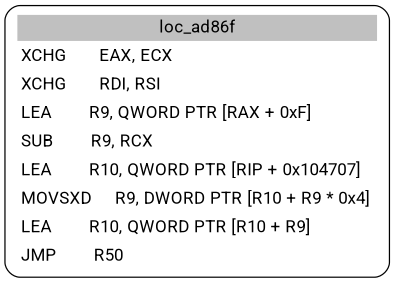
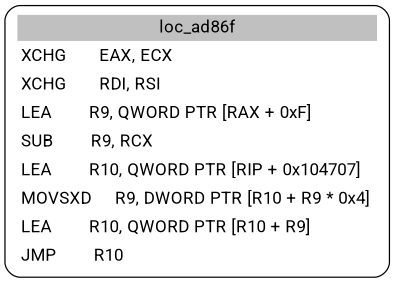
(73, 255) -> (73, 255)
